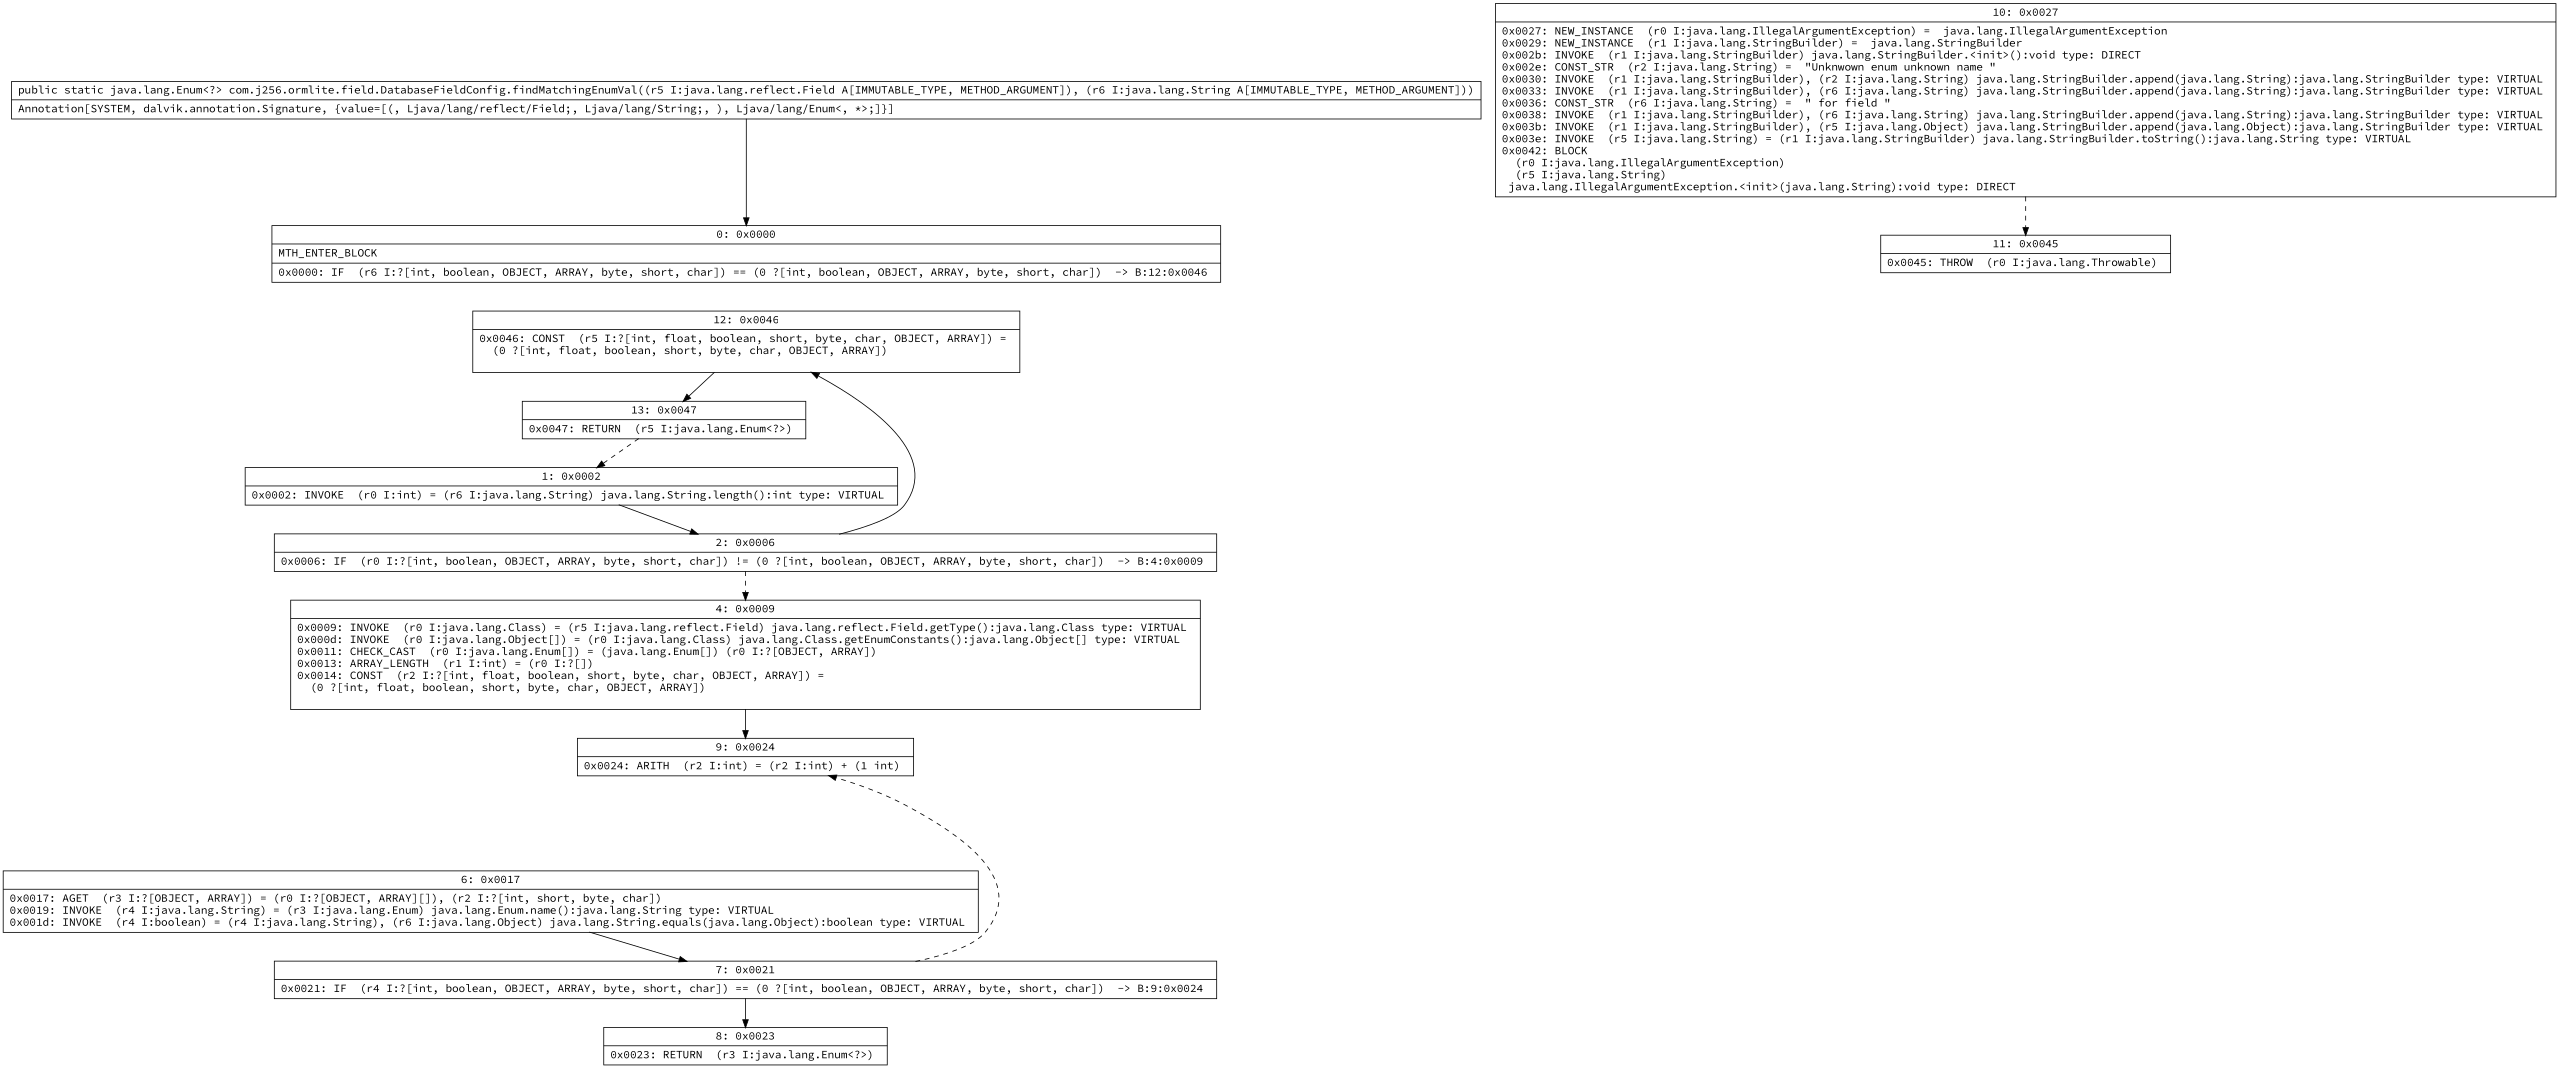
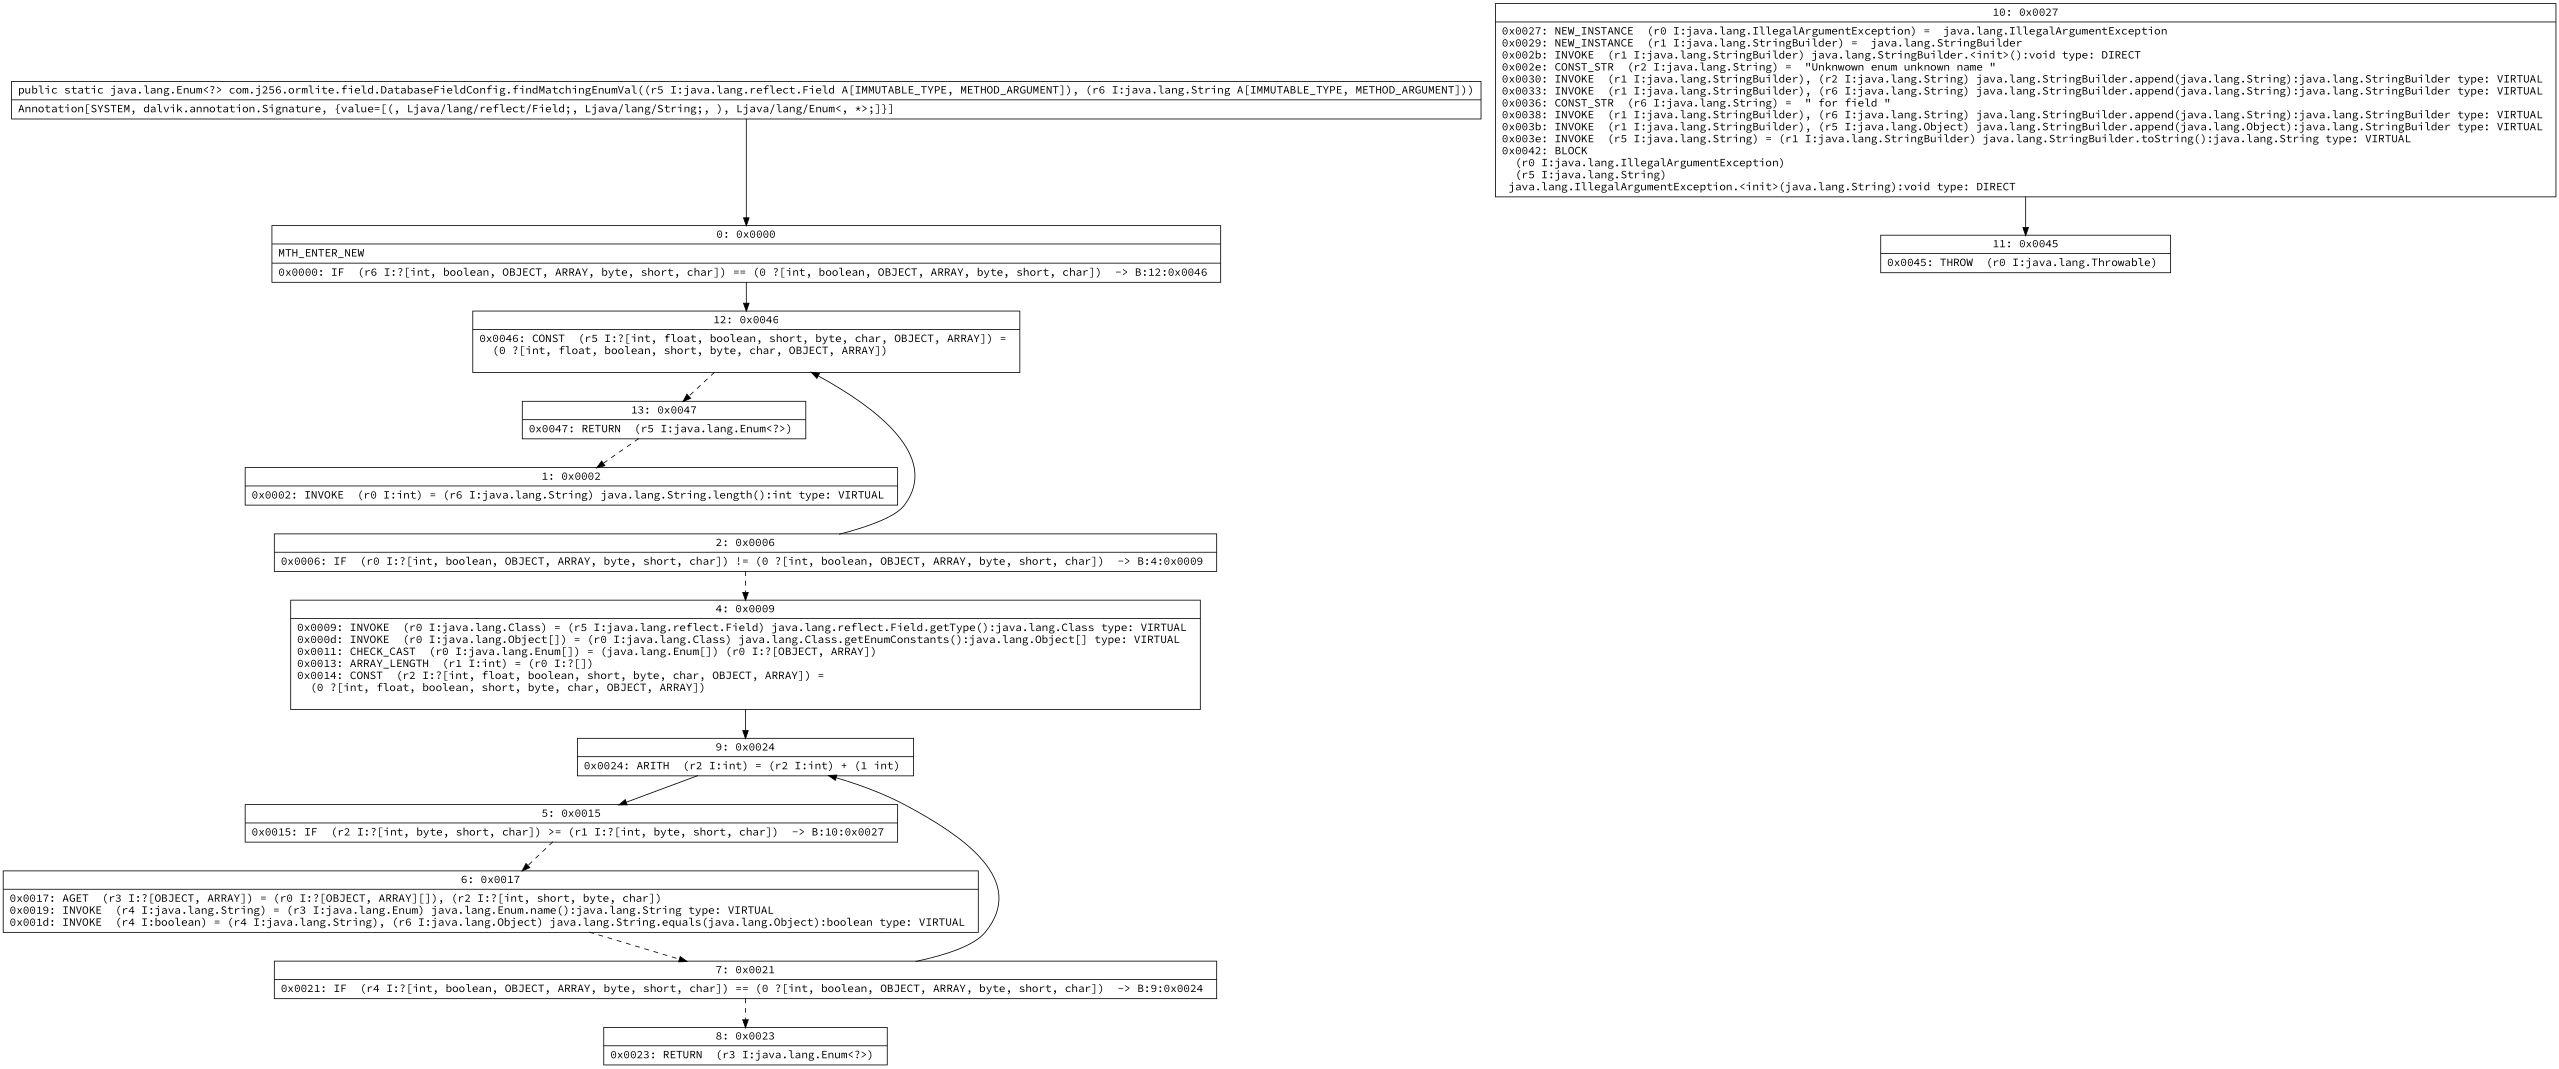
(2026, 212) -> (2026, 212)
(328, 253) -> (321, 253)
none -> (746, 293)
(702, 384) -> (702, 384)
(655, 518) -> none
none -> (571, 823)
(978, 855) -> (978, 855)
(634, 946) -> (634, 946)
(746, 1009) -> (746, 1009)
